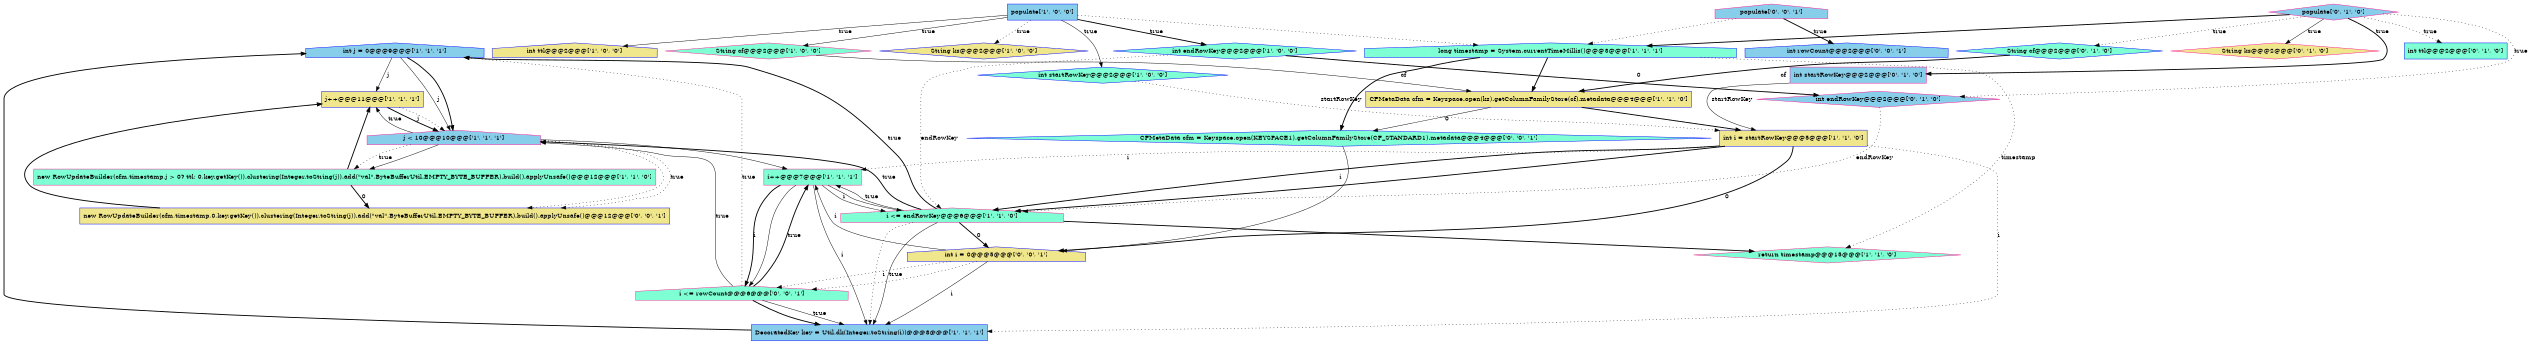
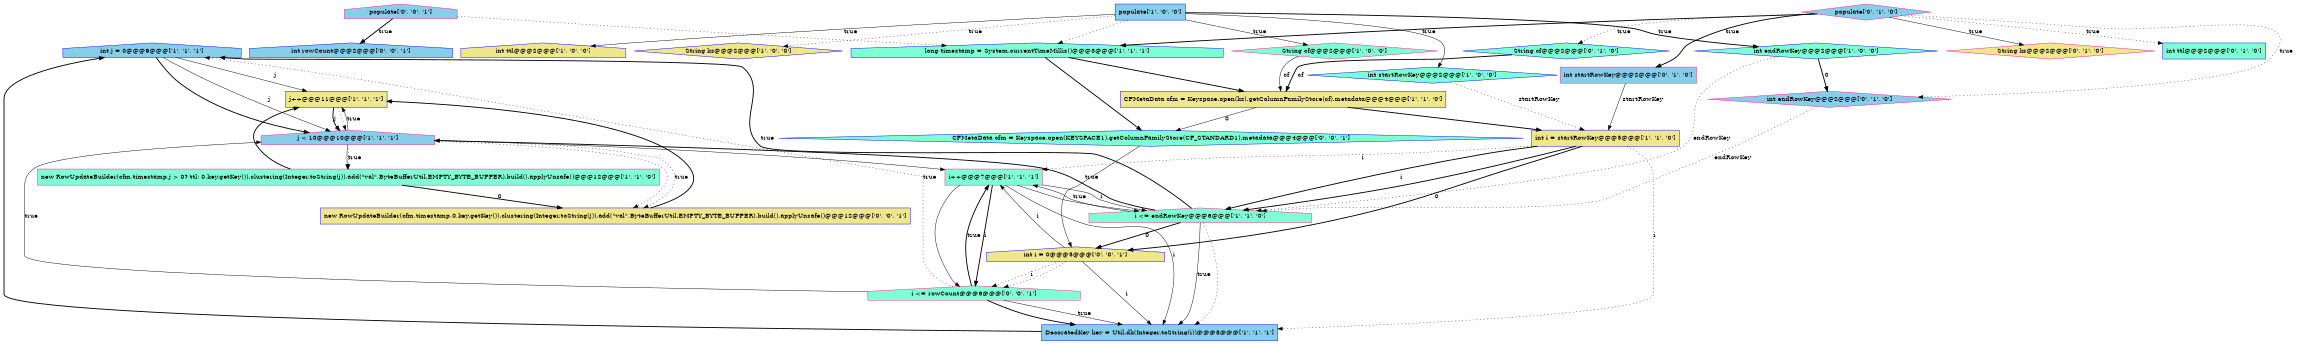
(1827, 255) -> none
